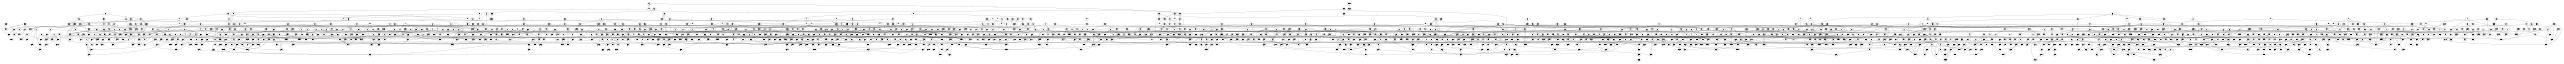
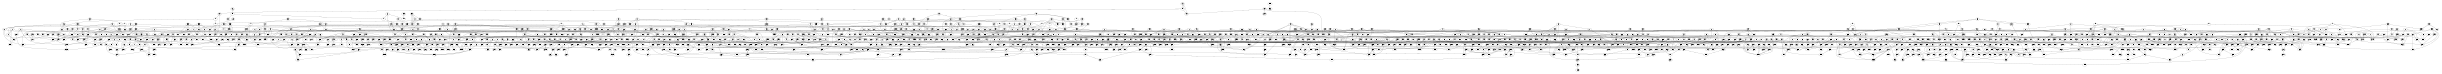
(2122, 40) -> none
